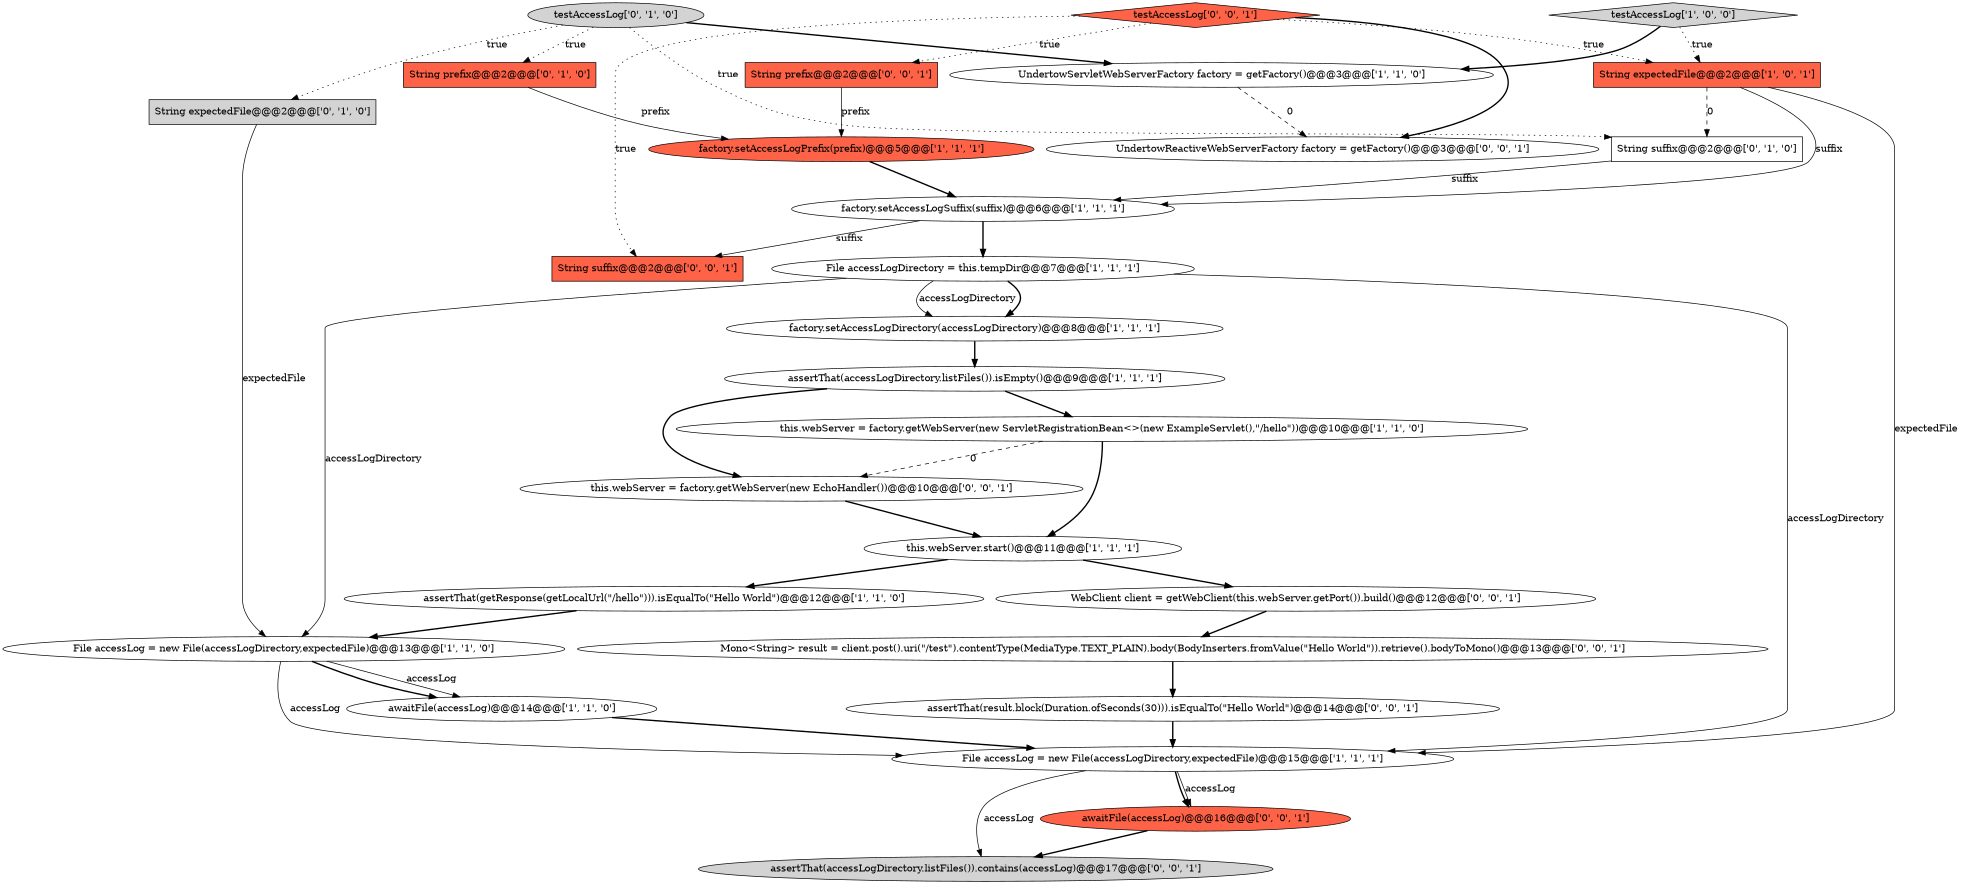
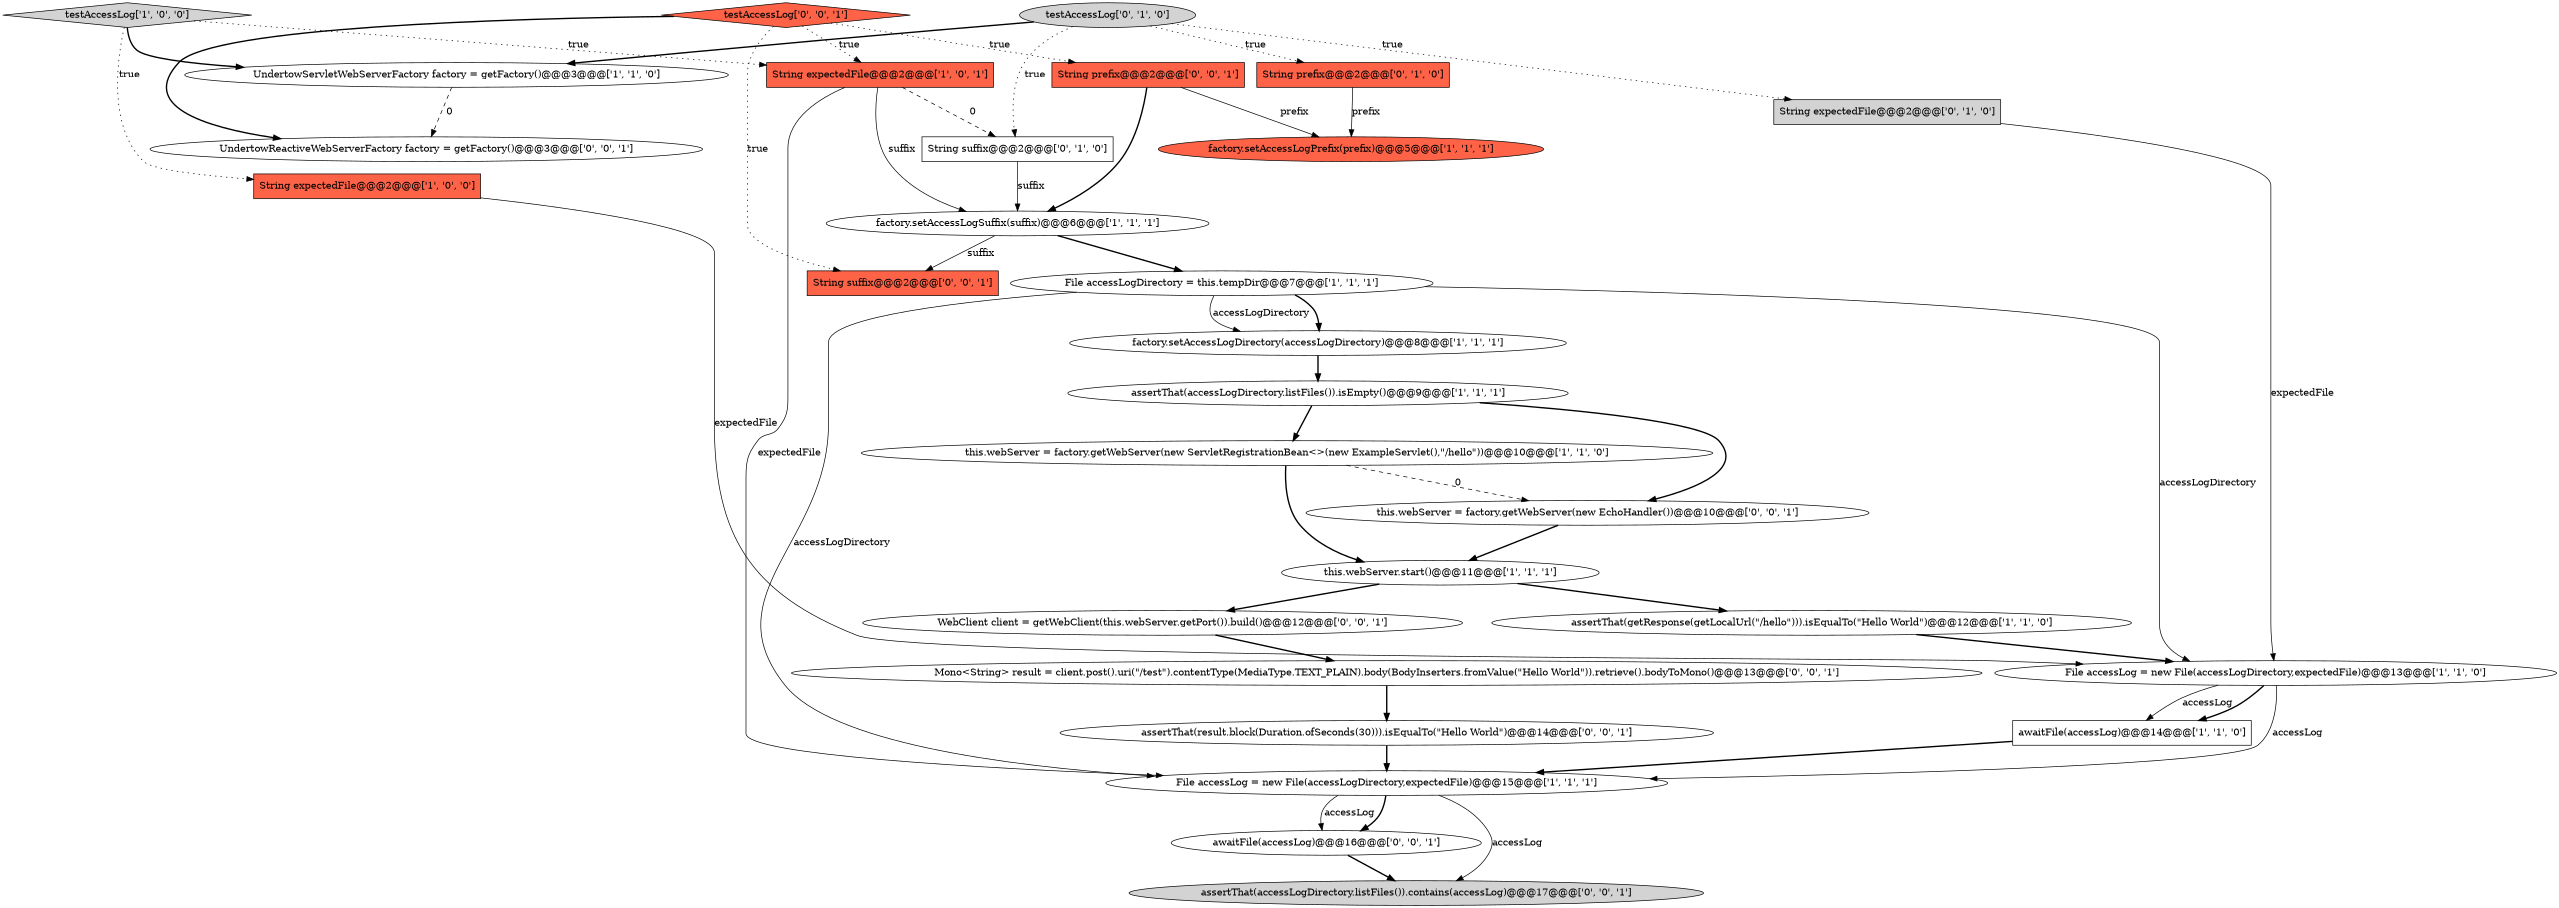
(909, 178) -> (1119, 162)
none -> (367, 186)
(502, 709) -> (2132, 733)
(1195, 819) -> (1326, 843)
